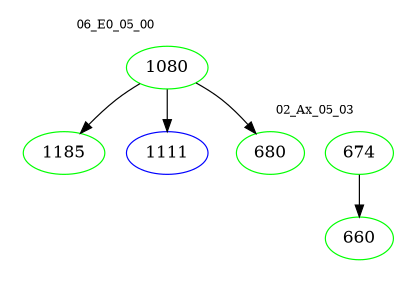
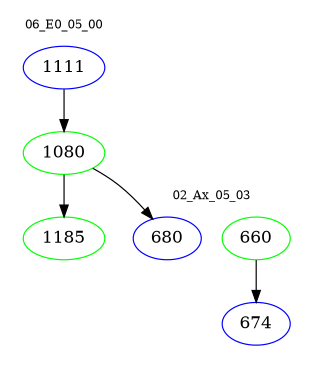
(167, 104) -> (64, 104)
(270, 153) -> (167, 238)
(359, 153) -> (256, 324)
(359, 190) -> (256, 275)
